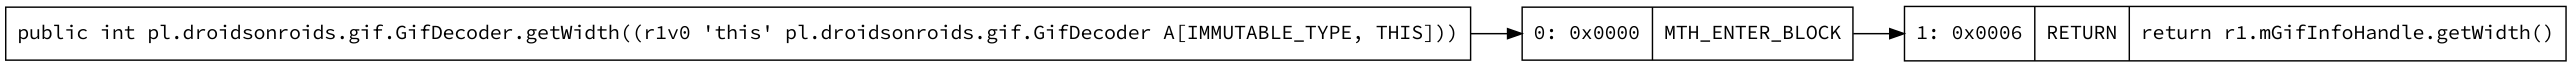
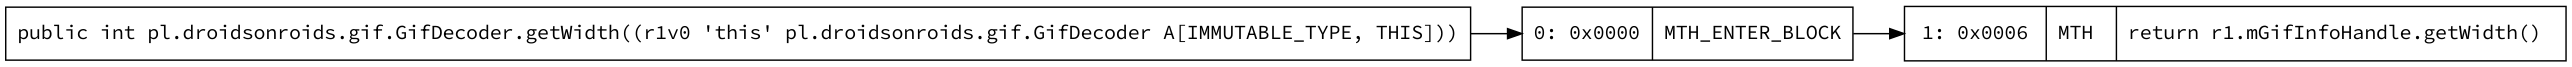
(2082, 33) -> (2076, 33)
